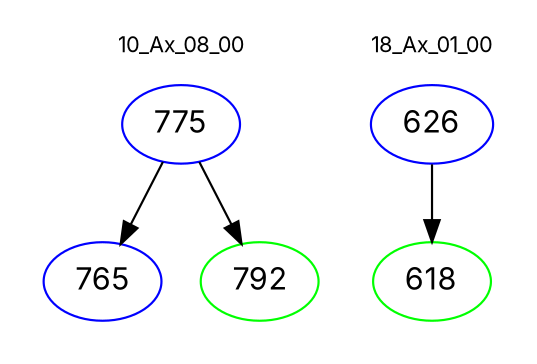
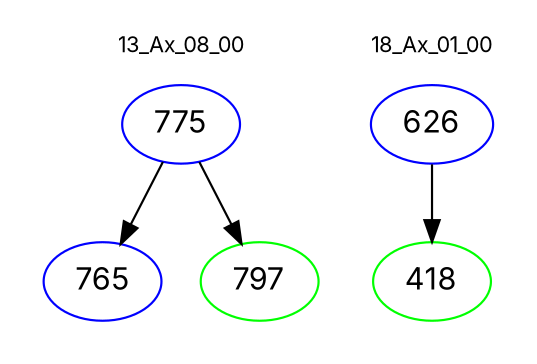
(181, 47) -> (181, 47)
(260, 281) -> (260, 281)
(432, 281) -> (432, 281)
